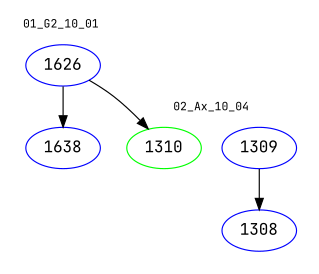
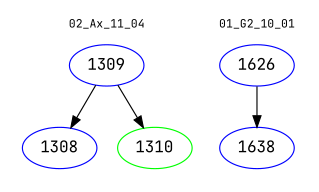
(126, 107) -> (128, 101)
(212, 107) -> (107, 25)
